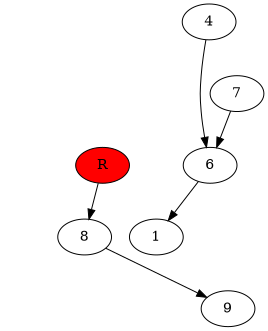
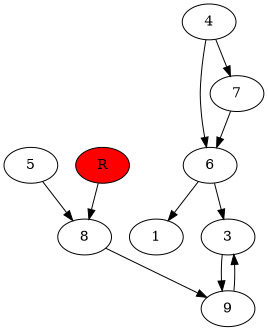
none -> (221, 53)
none -> (31, 165)
none -> (228, 237)
